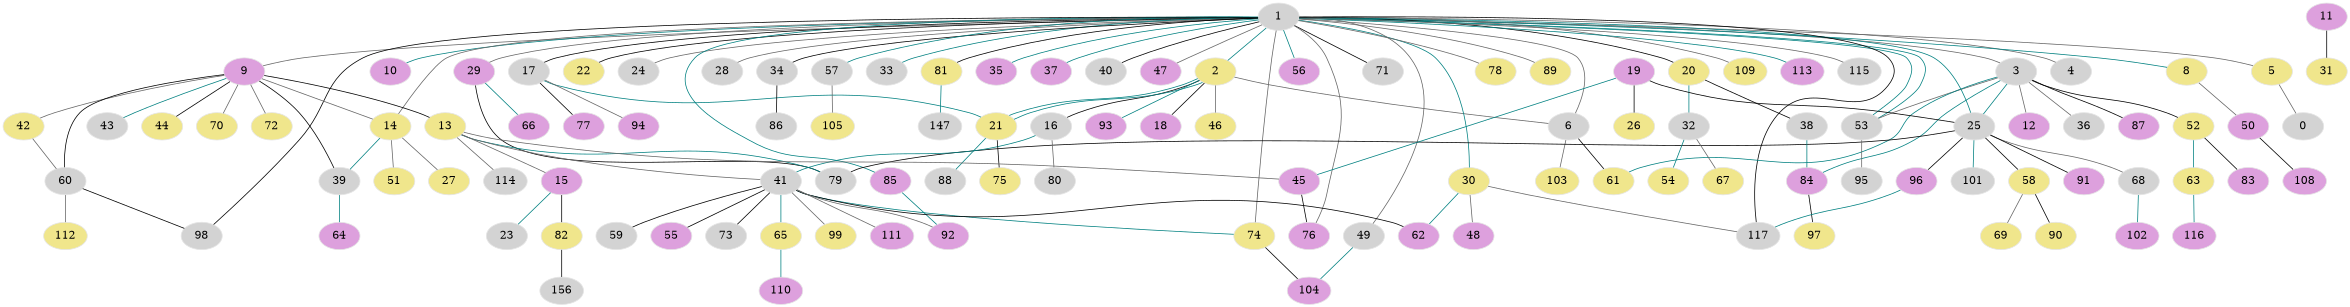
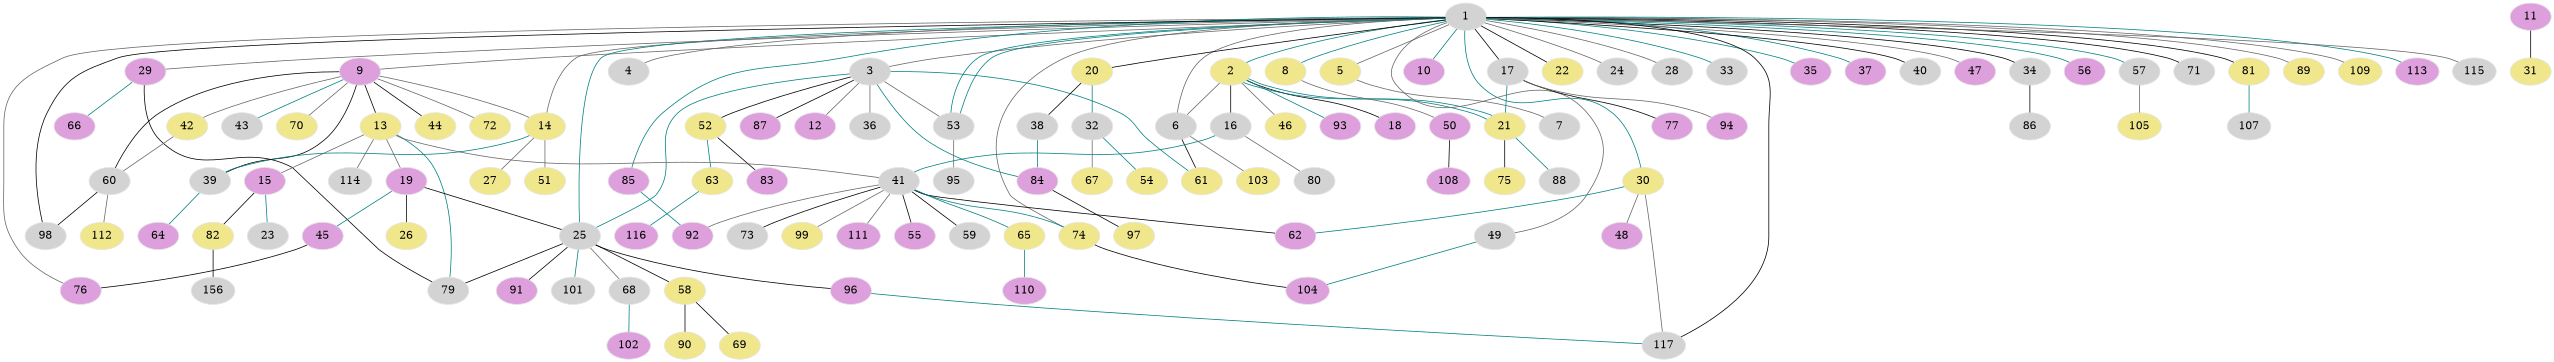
(1496, 72) -> none
(940, 126) -> (2249, 126)
(2303, 126) -> (1560, 126)
(932, 163) -> (391, 149)
(2015, 209) -> (712, 318)
